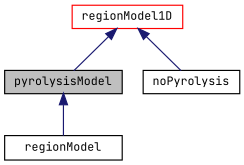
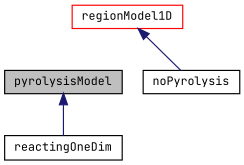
(91, 54) -> none
(63, 148) -> (63, 148)
